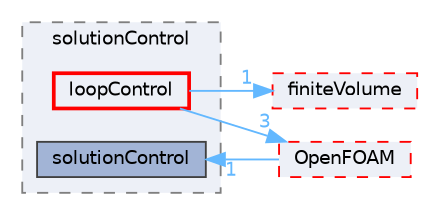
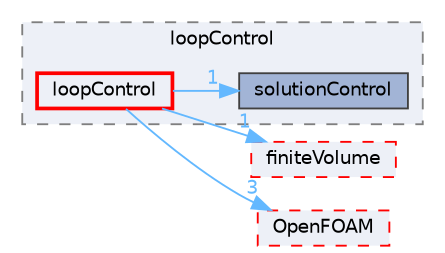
(121, 40) -> (222, 40)
(252, 159) -> (196, 91)
